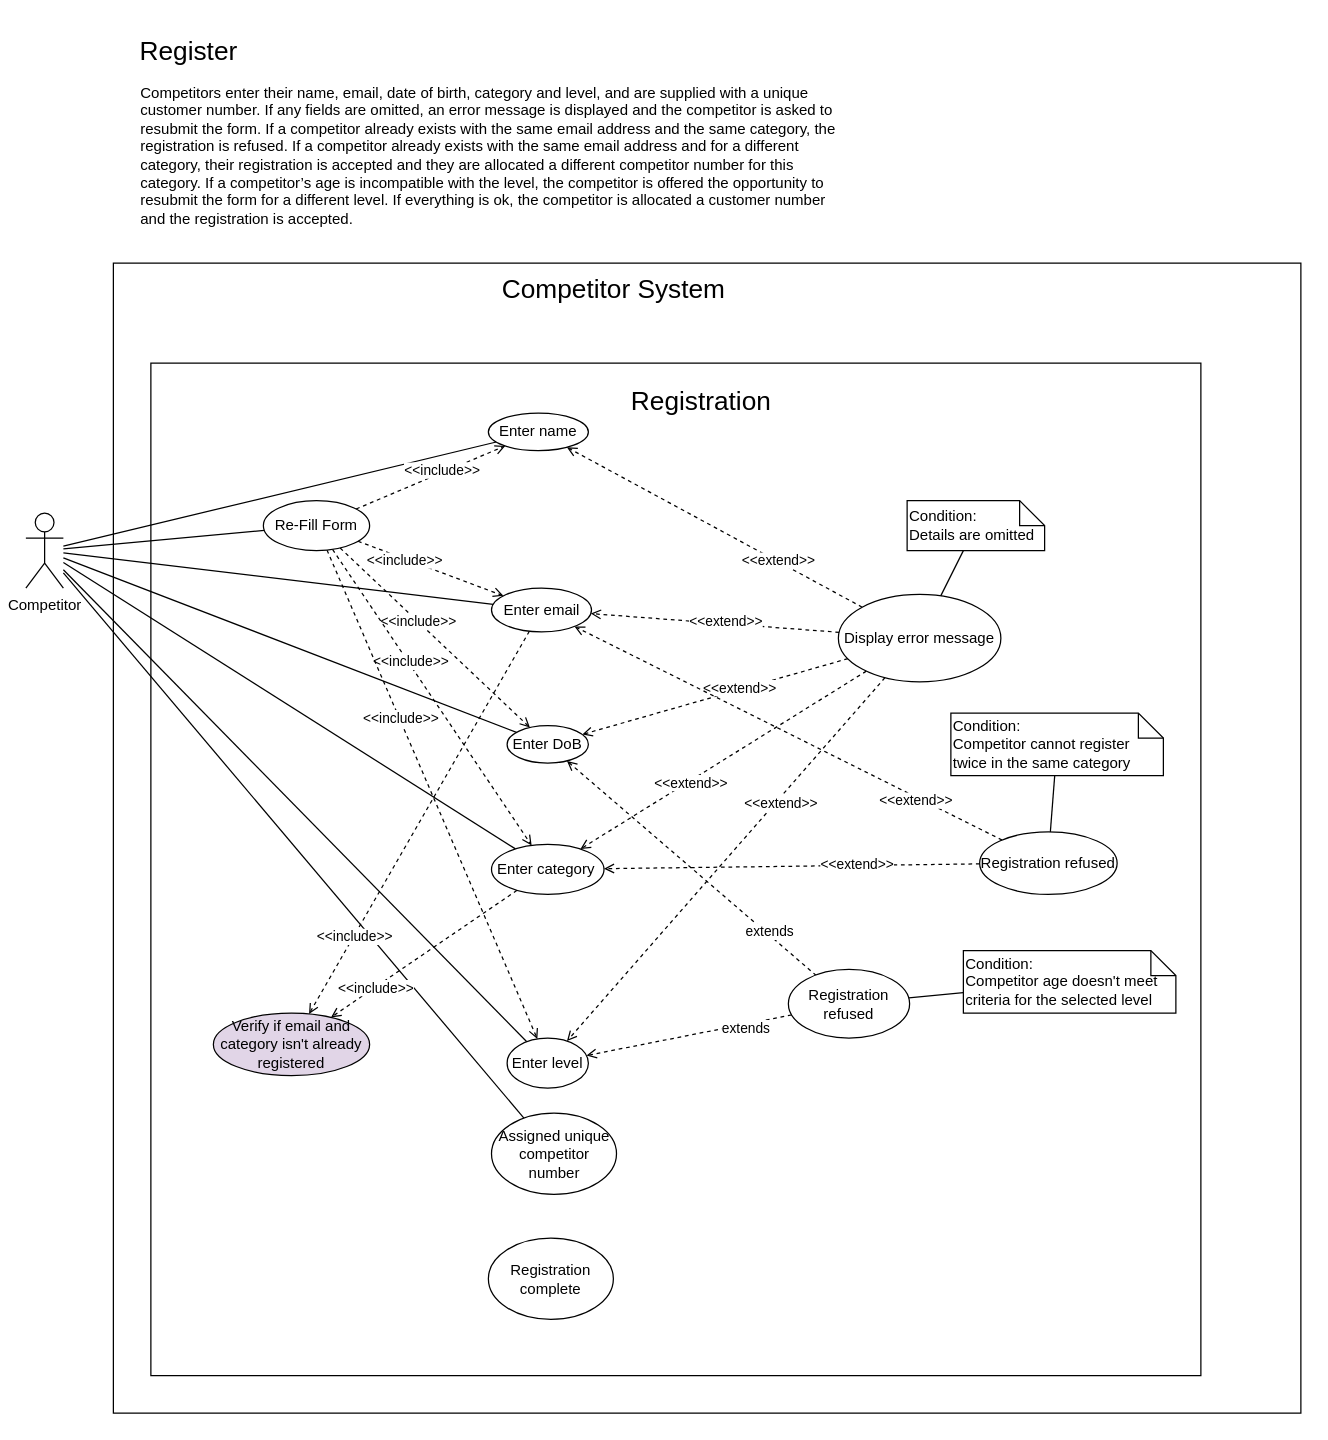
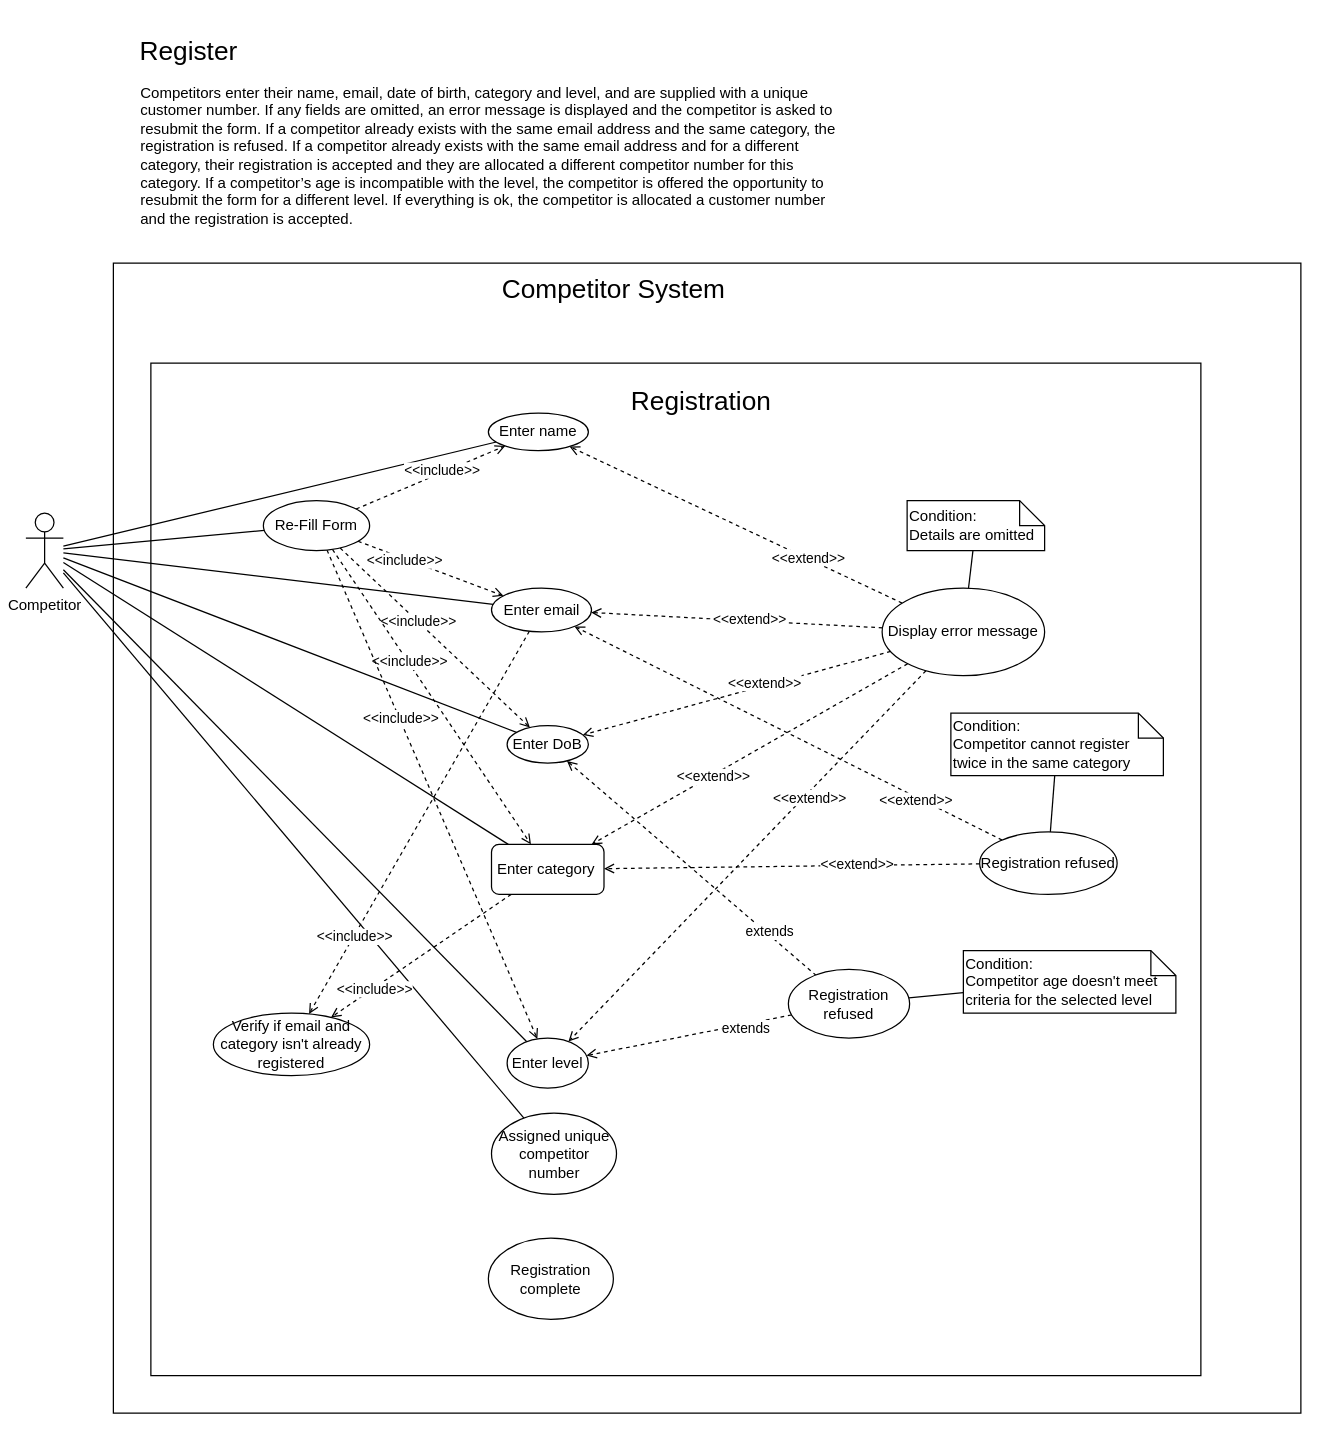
(919, 638) -> (963, 632)
(548, 869) -> (548, 869)
(291, 1044) -> (291, 1044)
